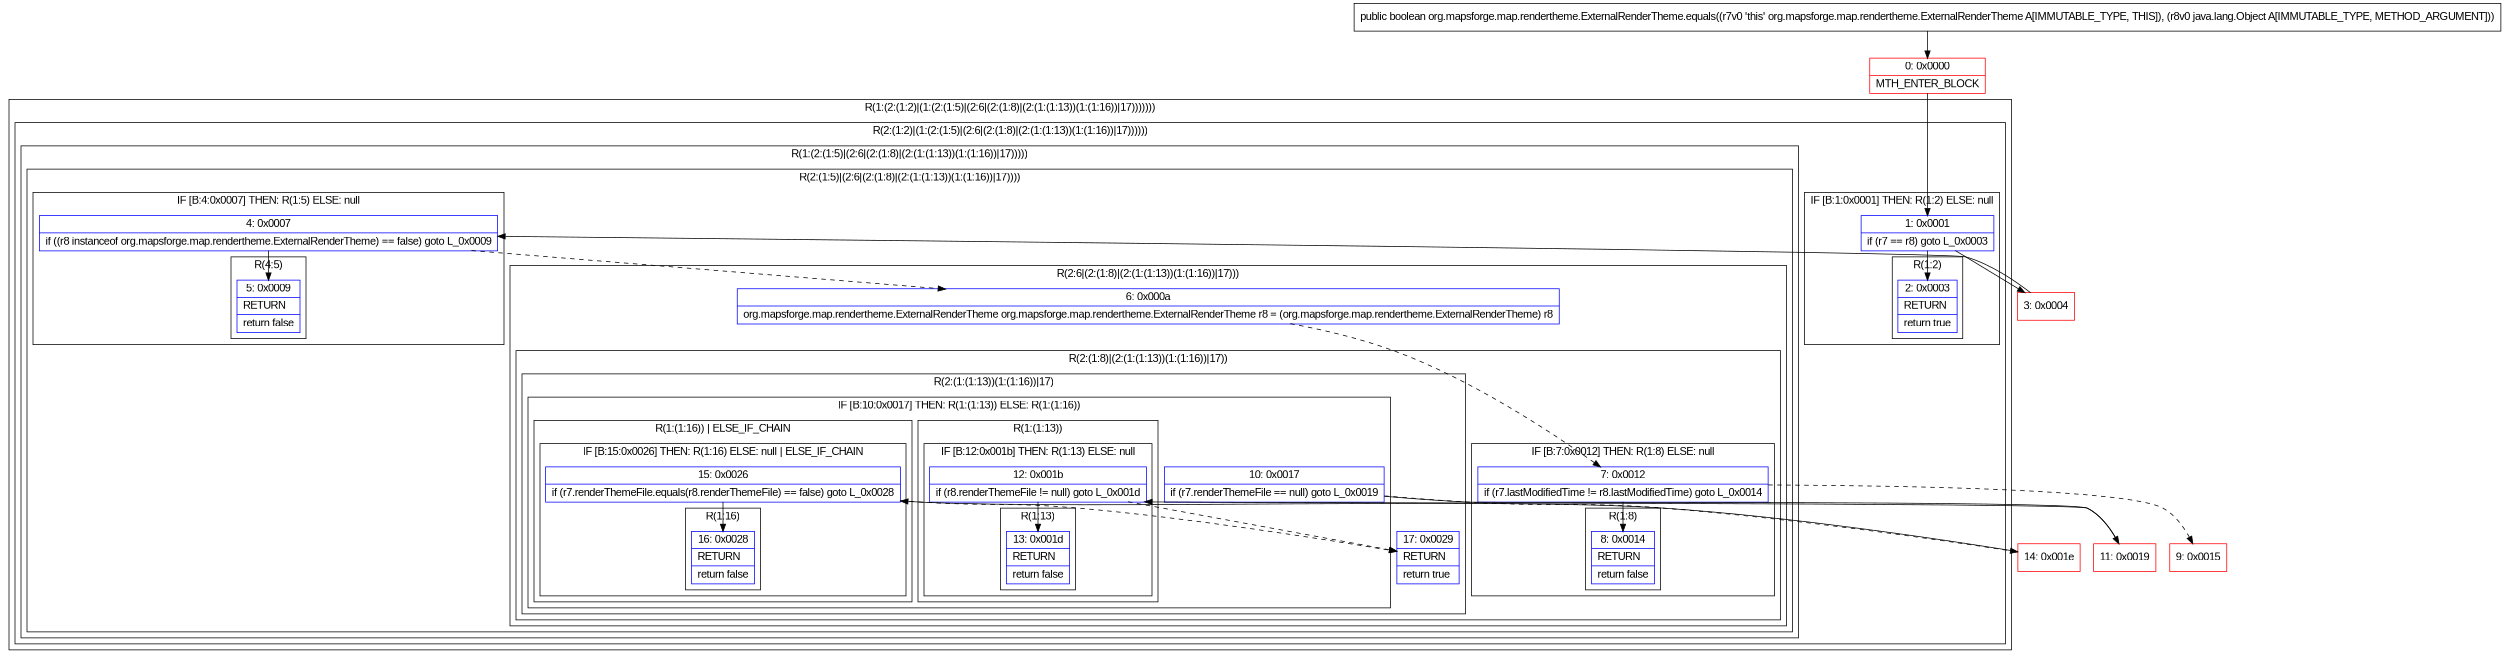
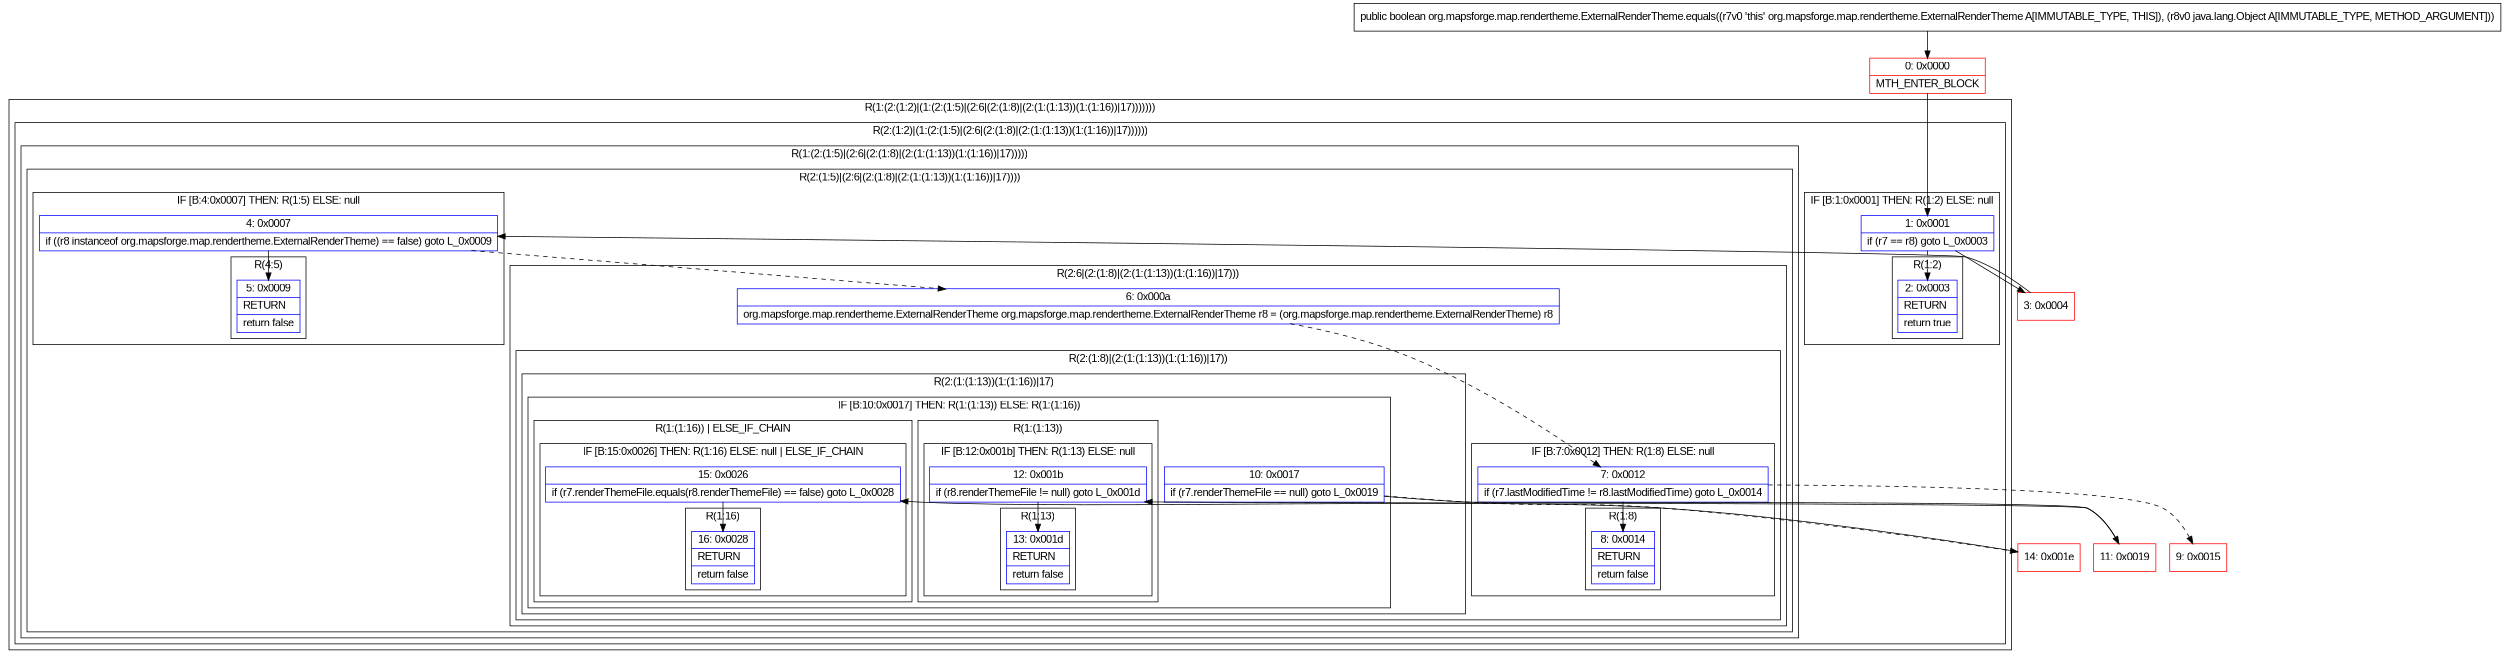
(1928, 262) -> (1928, 262)
(1428, 558) -> none
